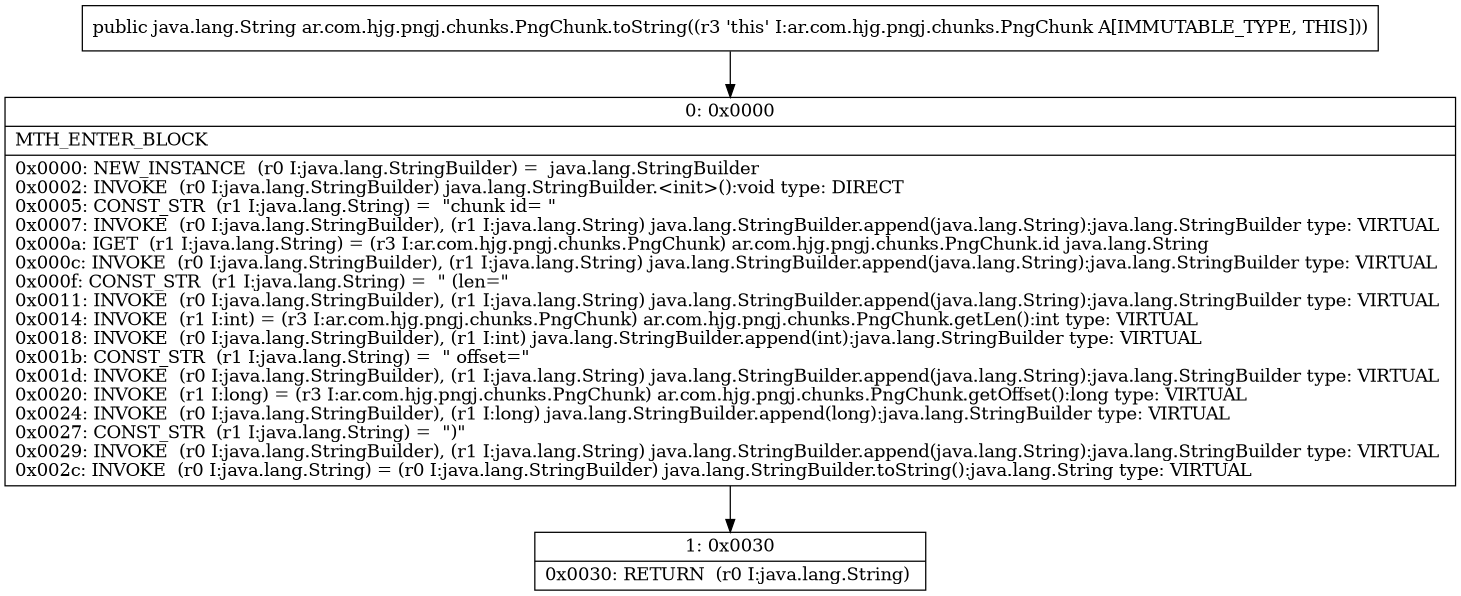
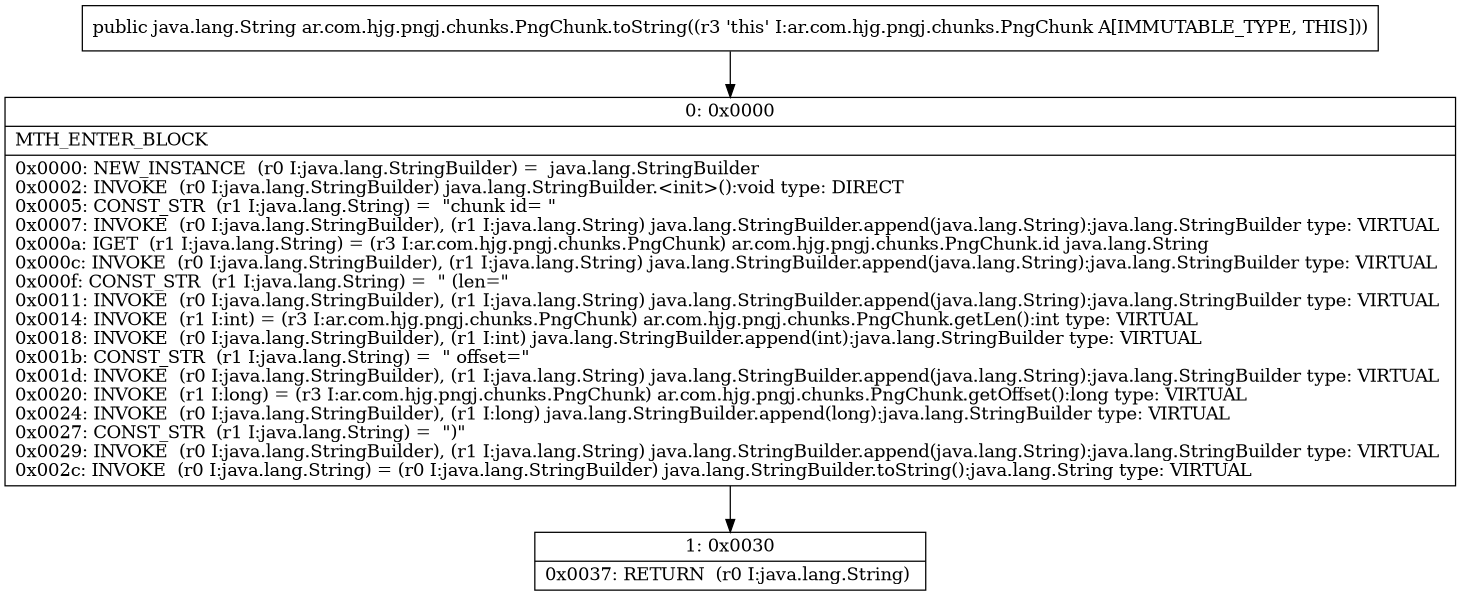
(730, 575) -> (730, 575)
